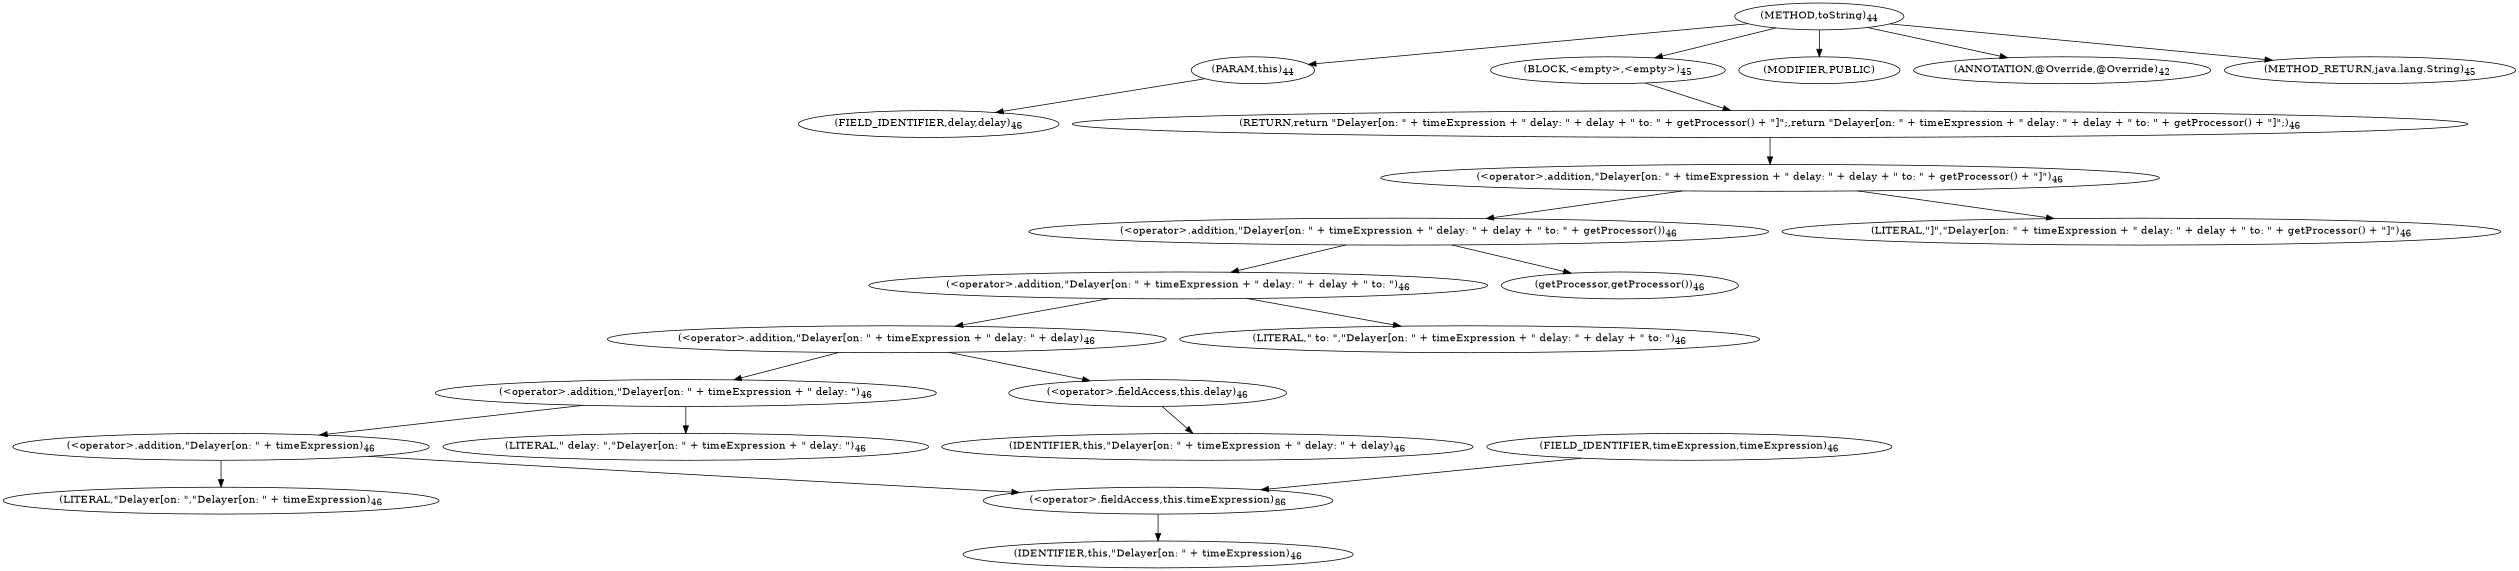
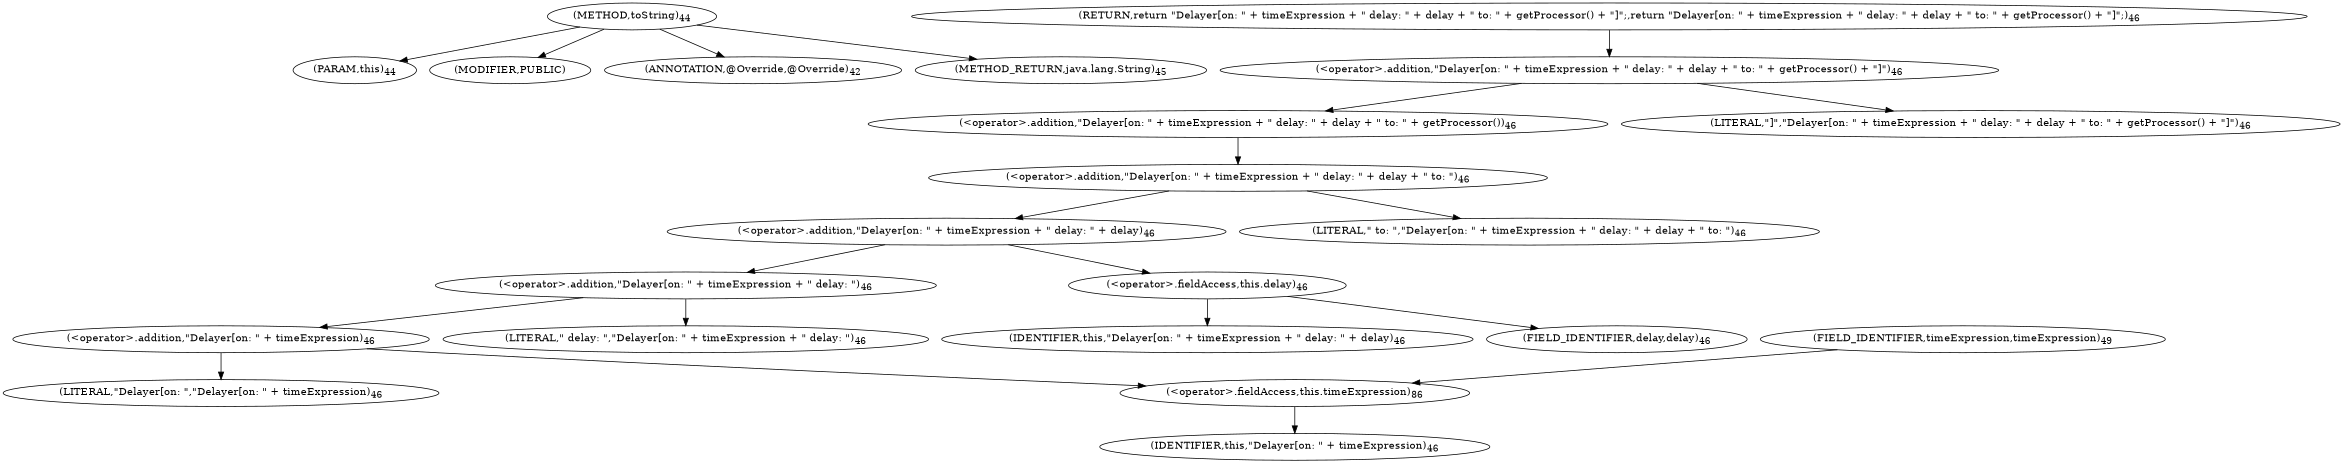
(1608, 70) -> none
(1104, 95) -> (1409, 312)
(1620, 285) -> none
(1833, 446) -> (2107, 338)
